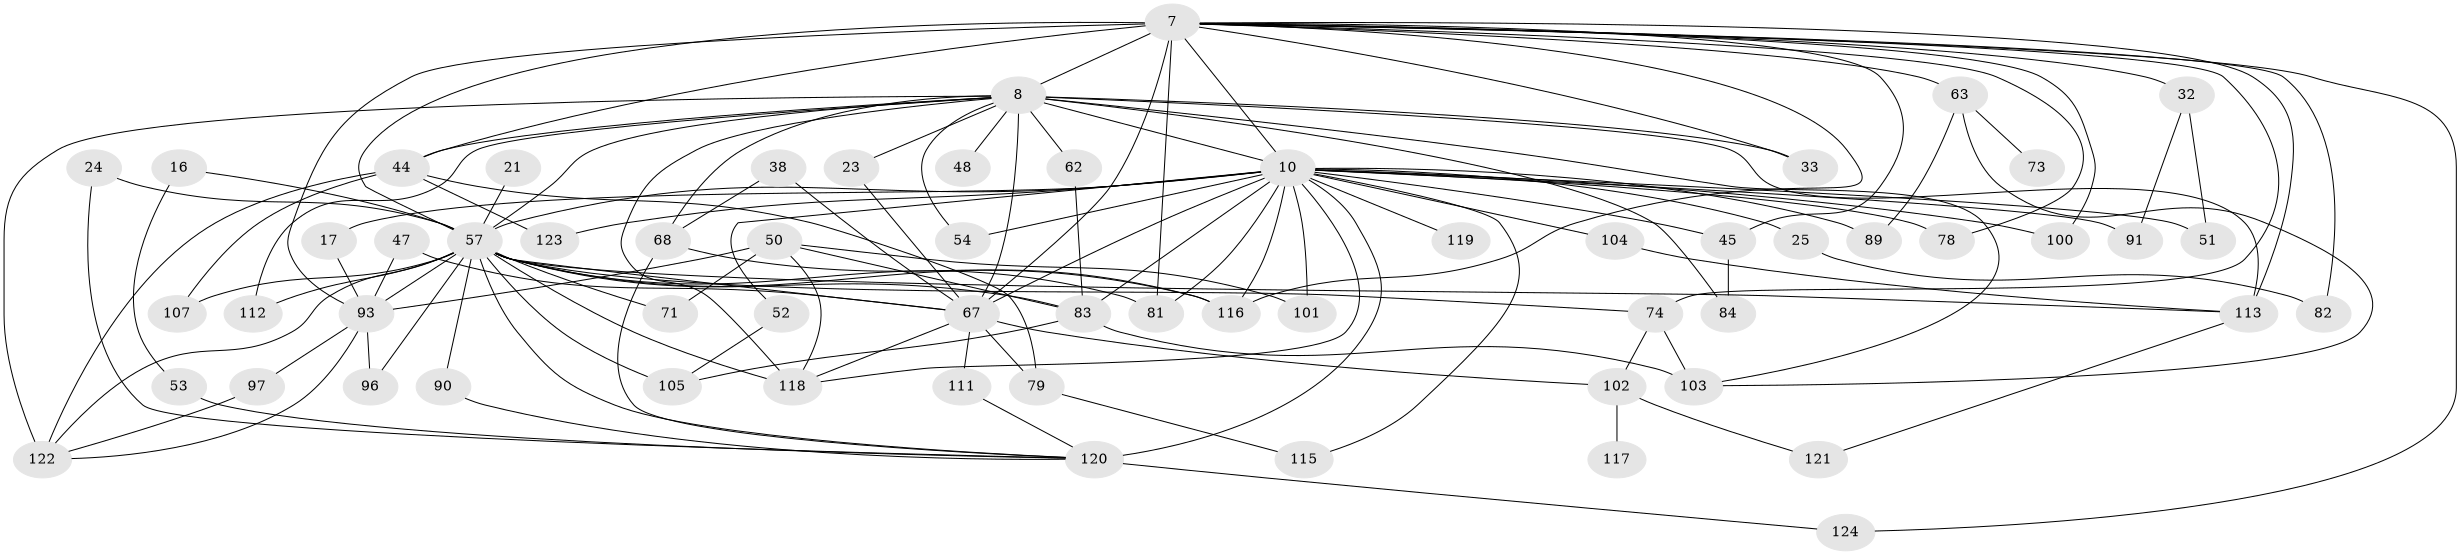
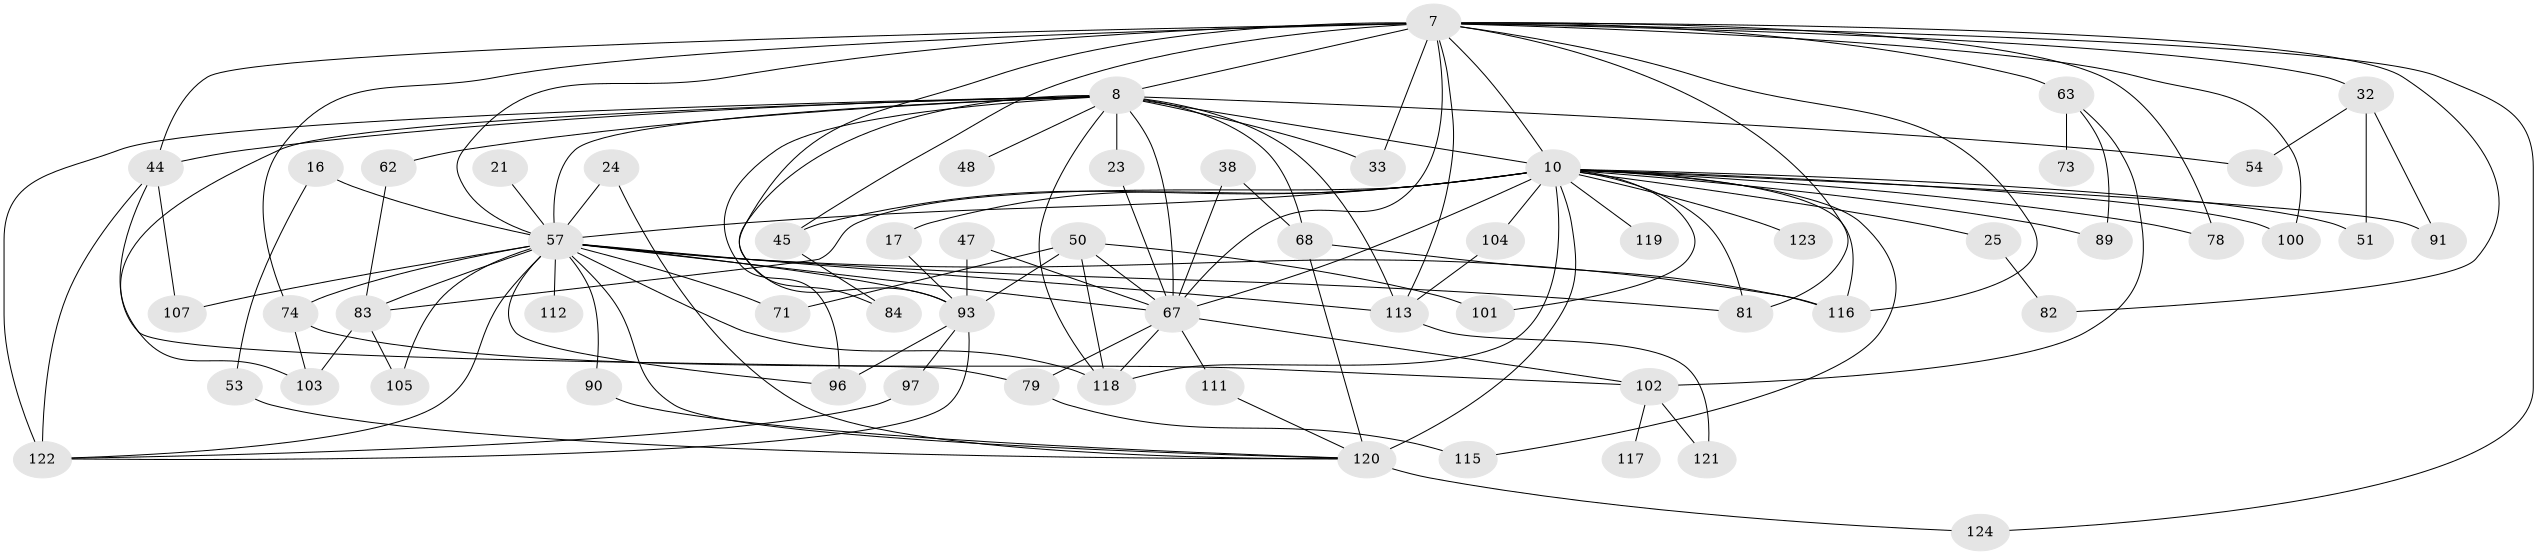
(470, 153) -> (784, 146)
(468, 201) -> none
(1126, 204) -> (2310, 132)
(871, 264) -> (1125, 277)
(782, 314) -> none
(2307, 351) -> (2015, 354)
